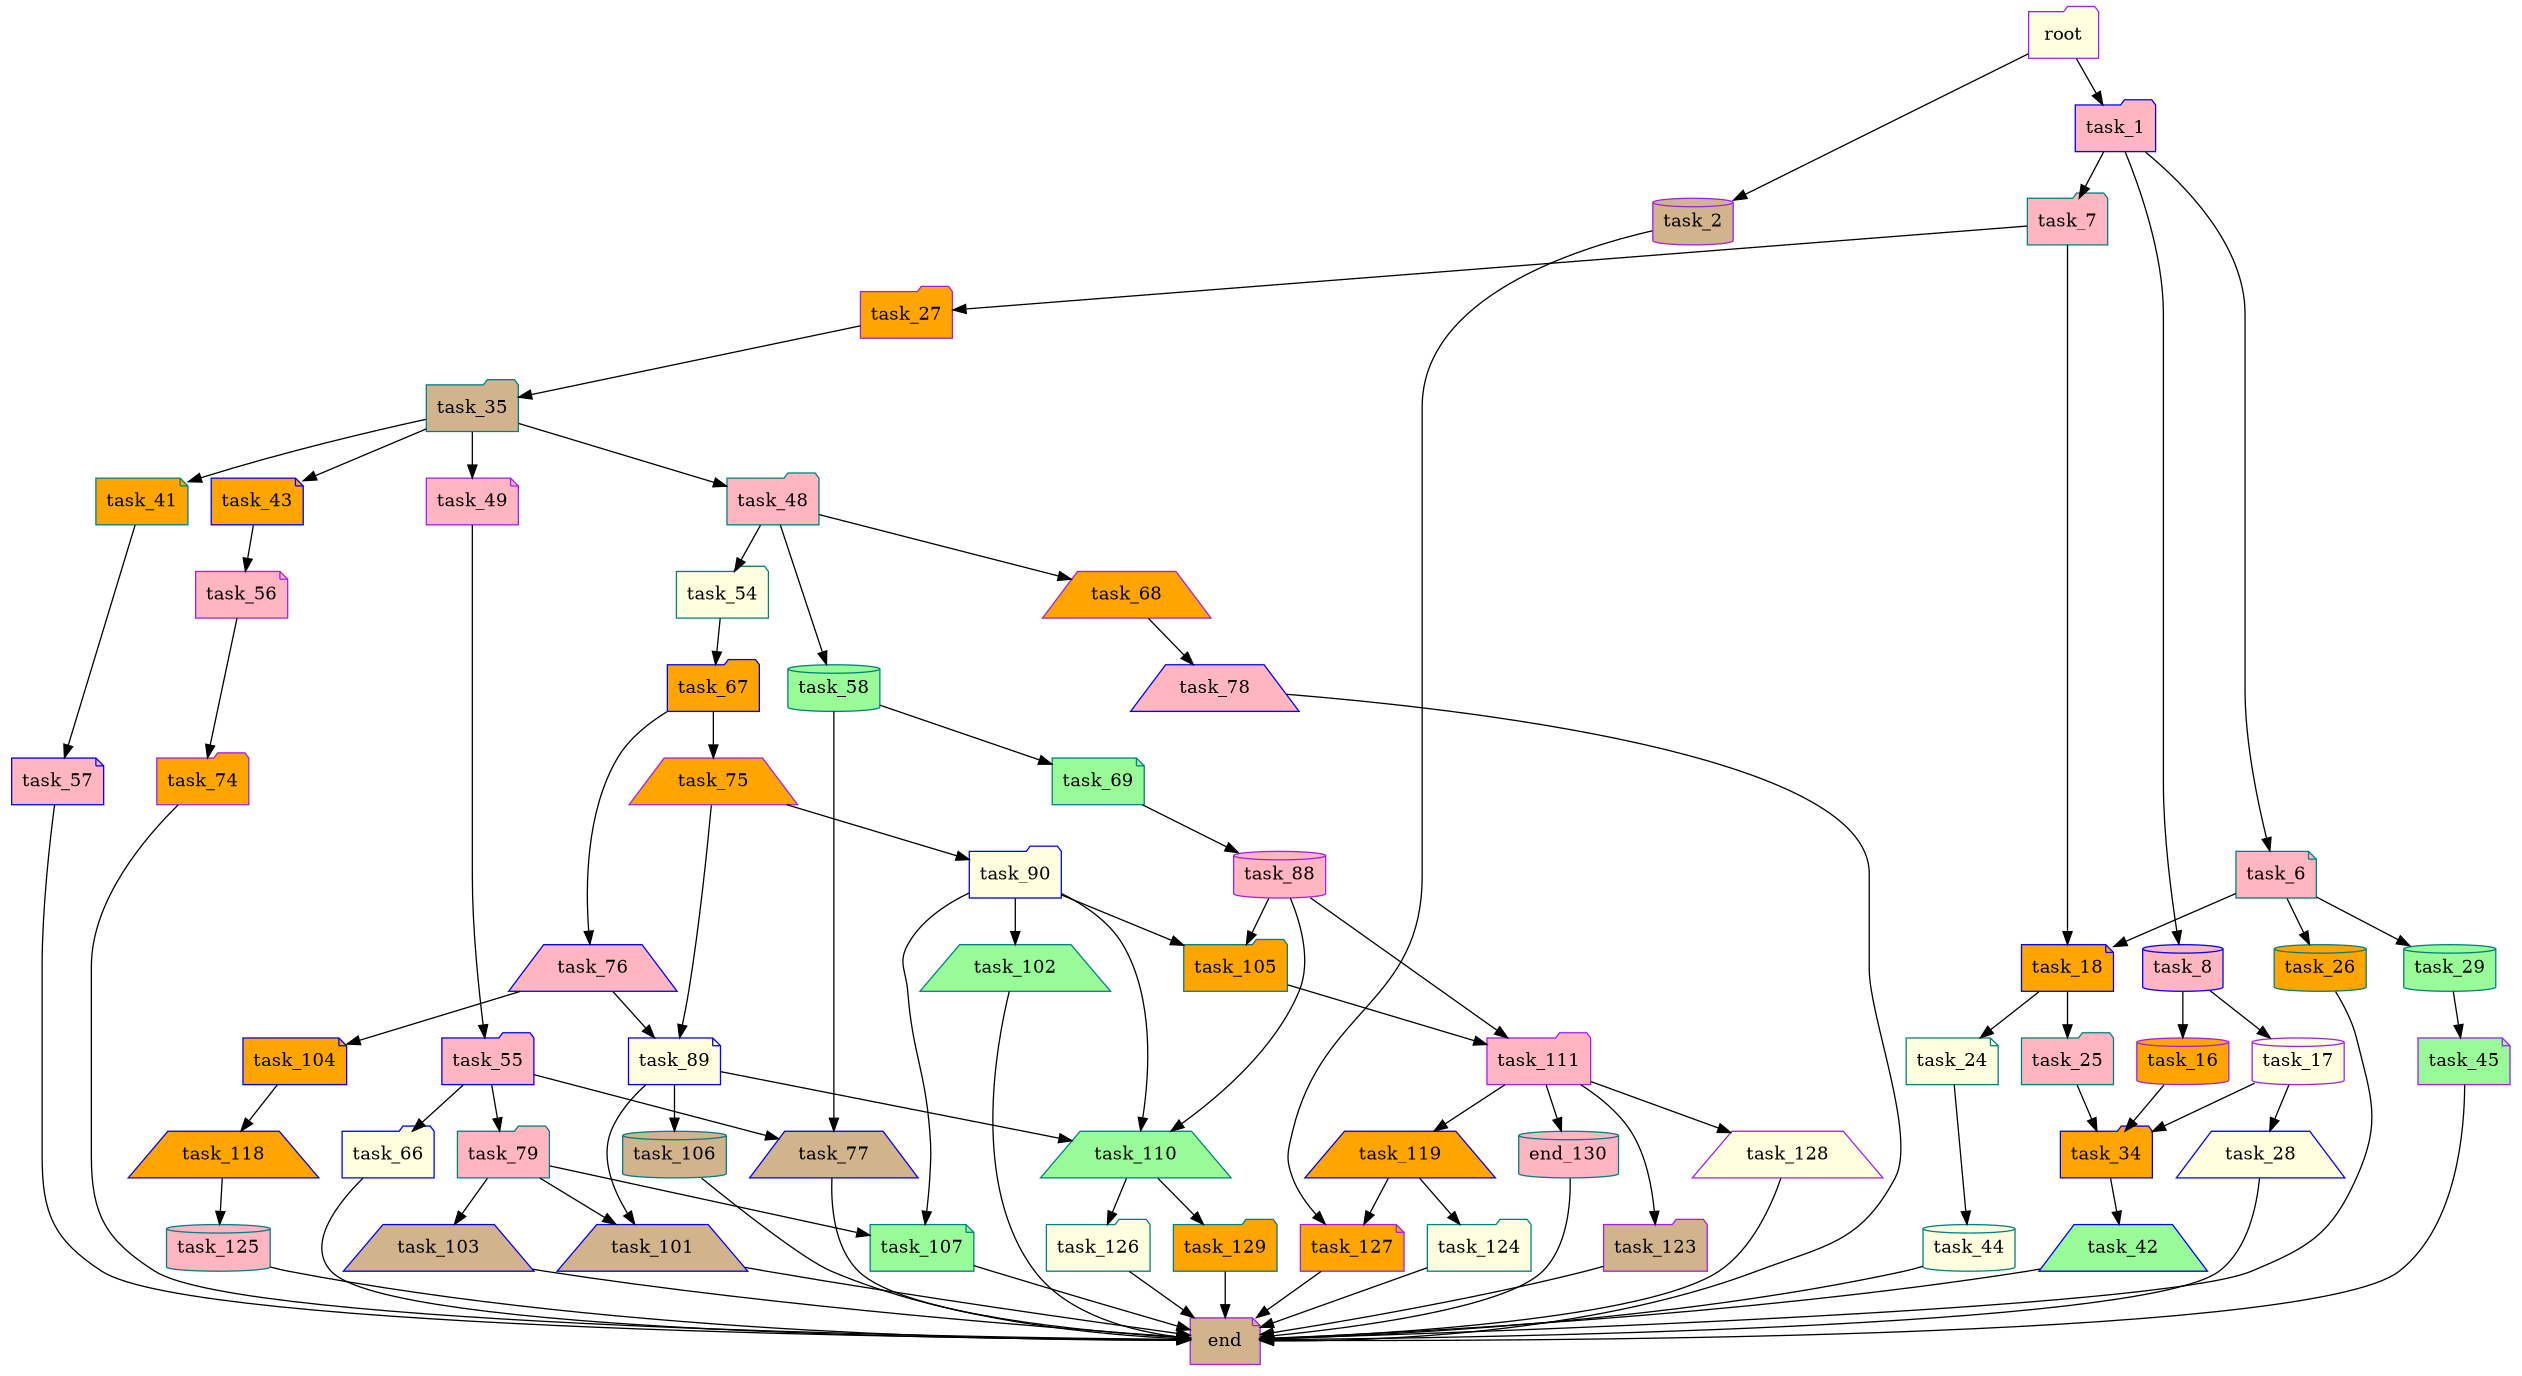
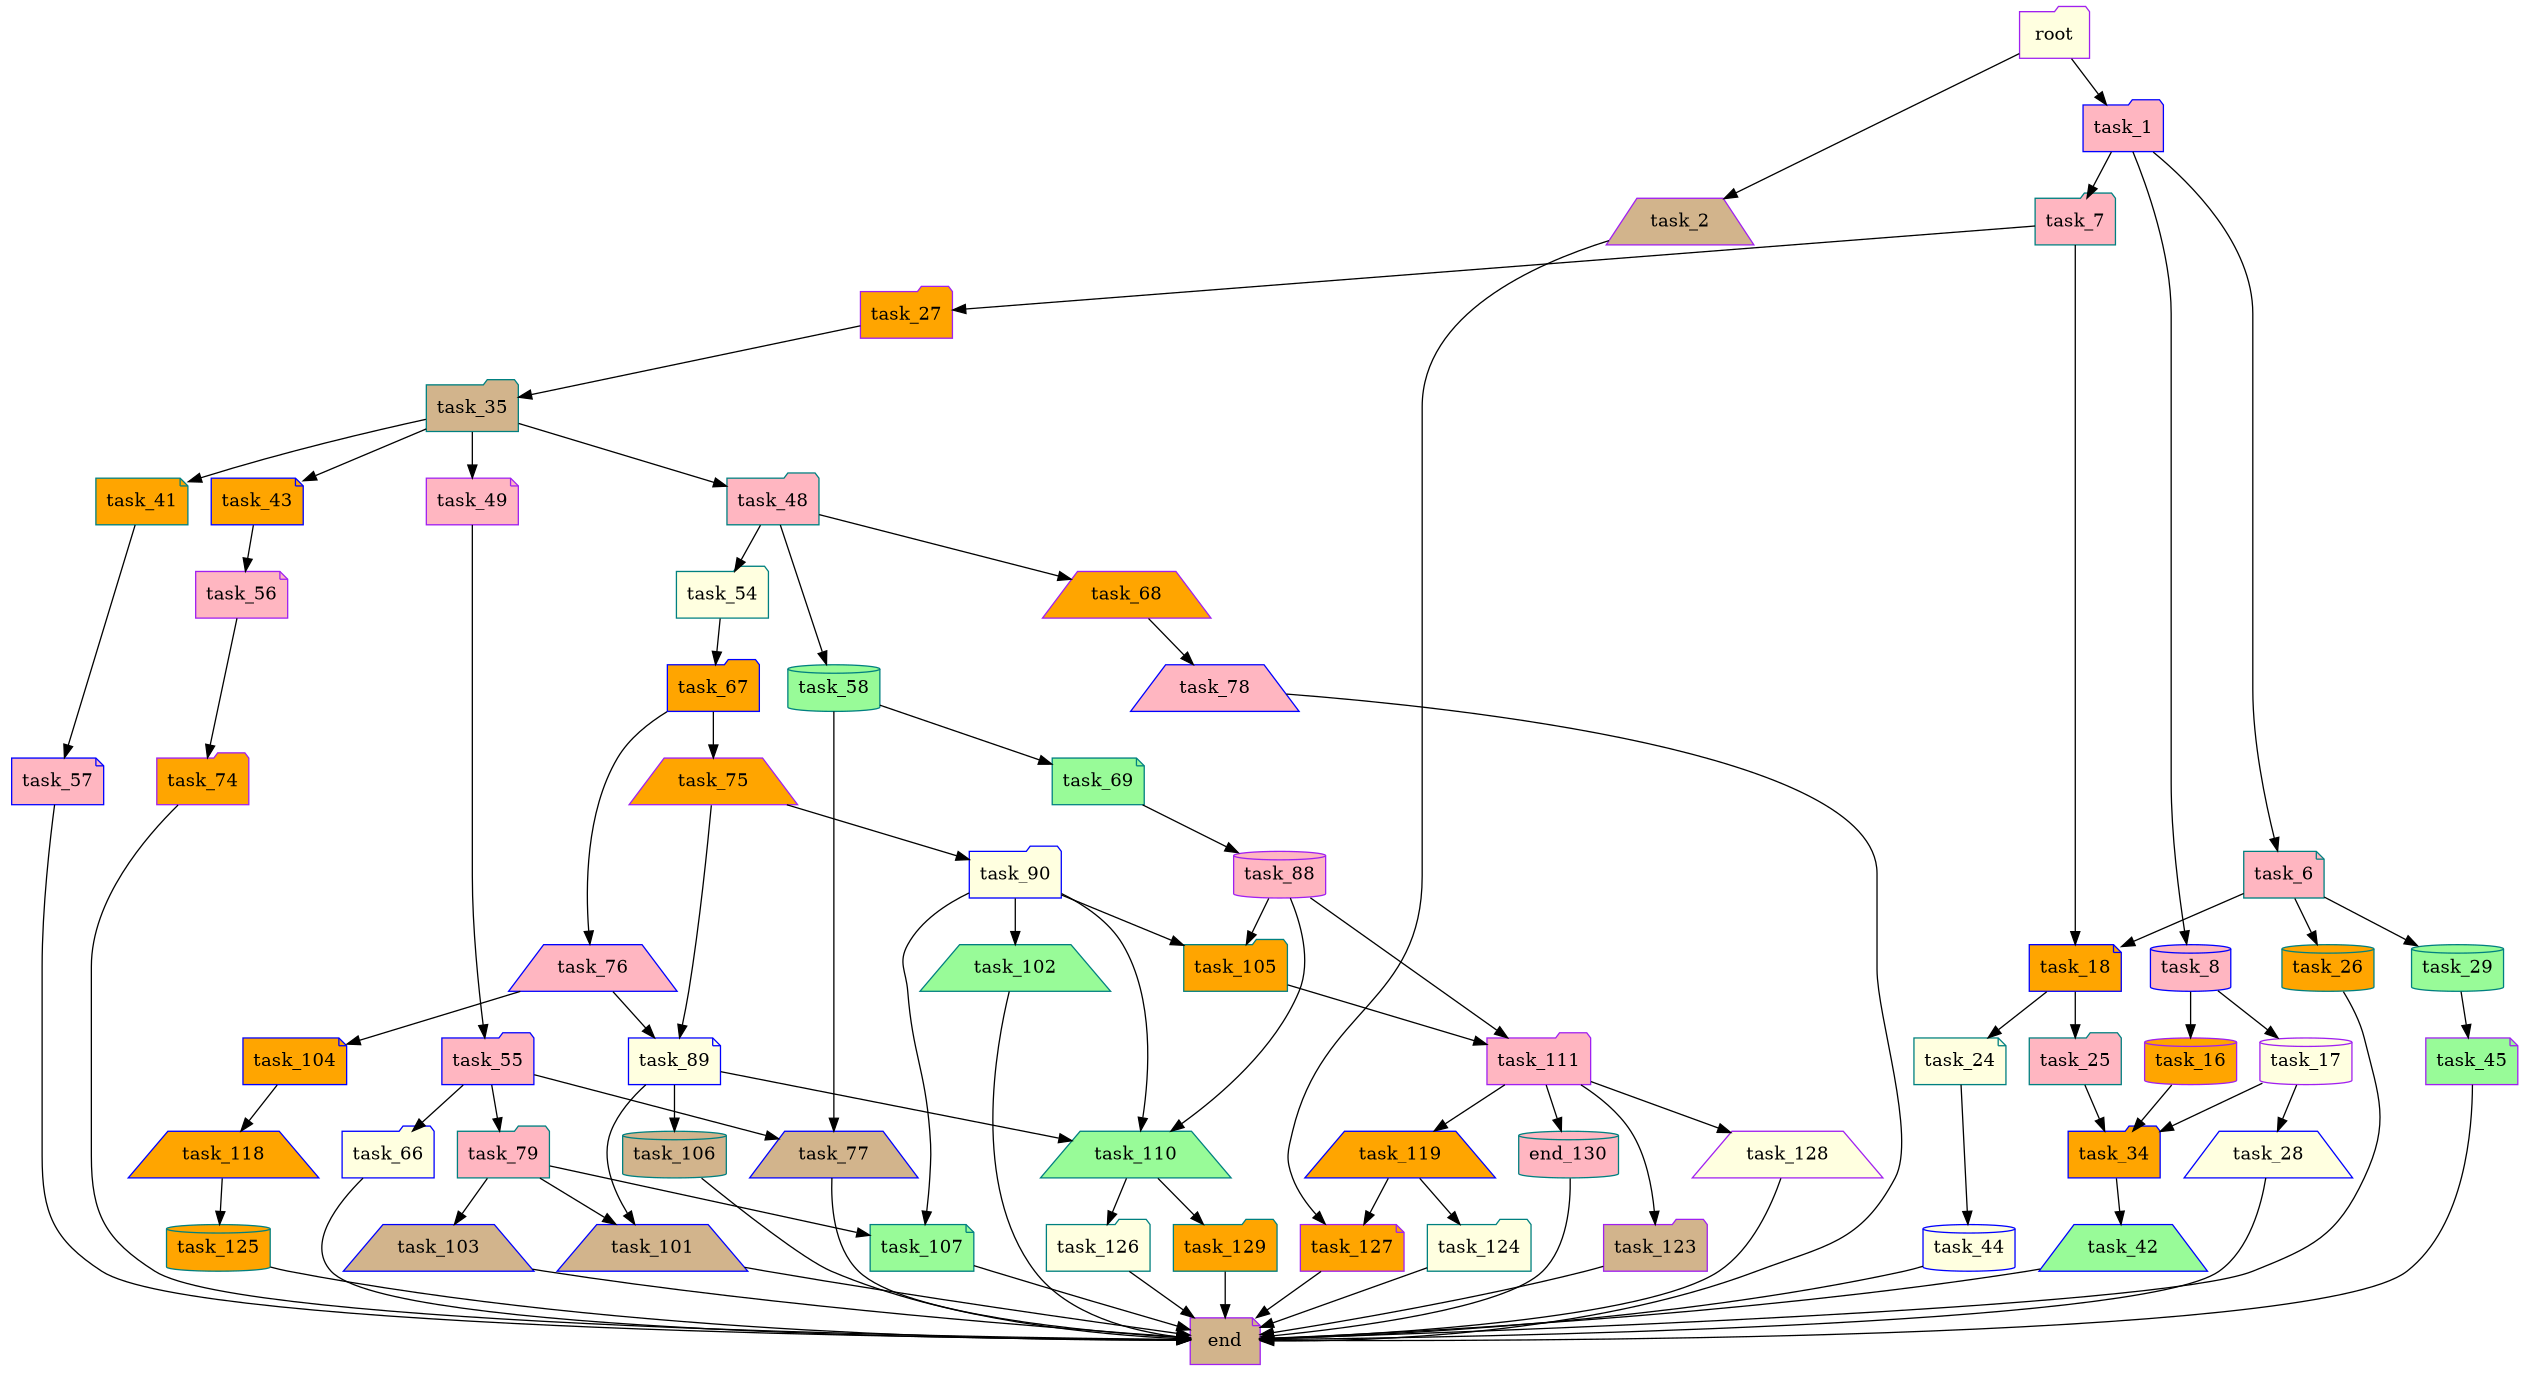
(1693, 222) -> (1680, 222)
(218, 1248) -> (218, 1248)
(1969, 1248) -> (1969, 1248)
